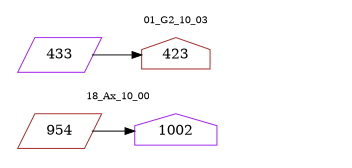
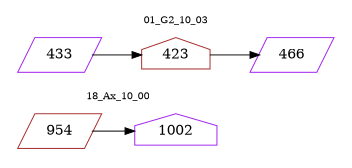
none -> (292, 55)
